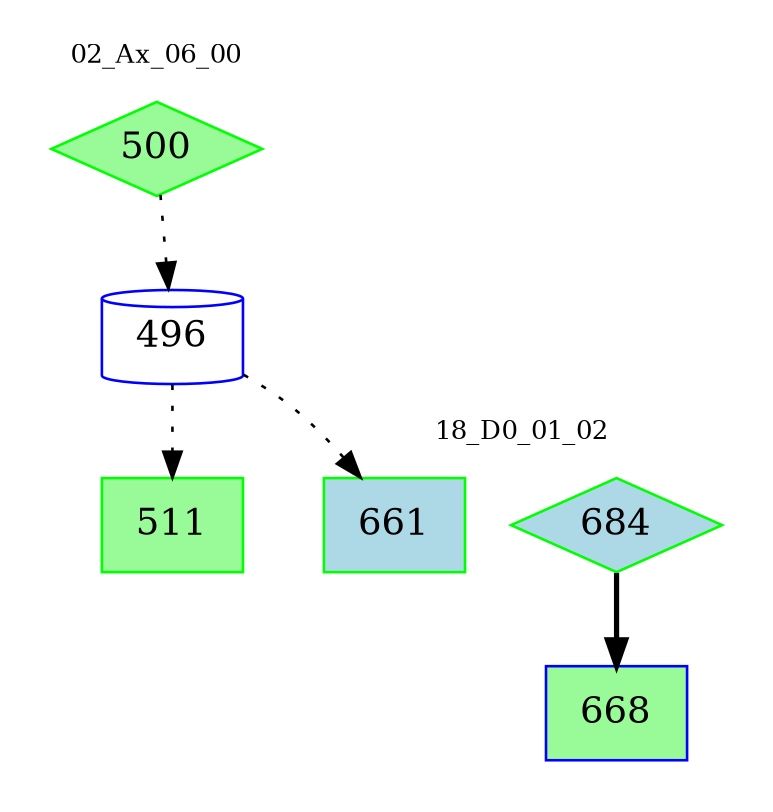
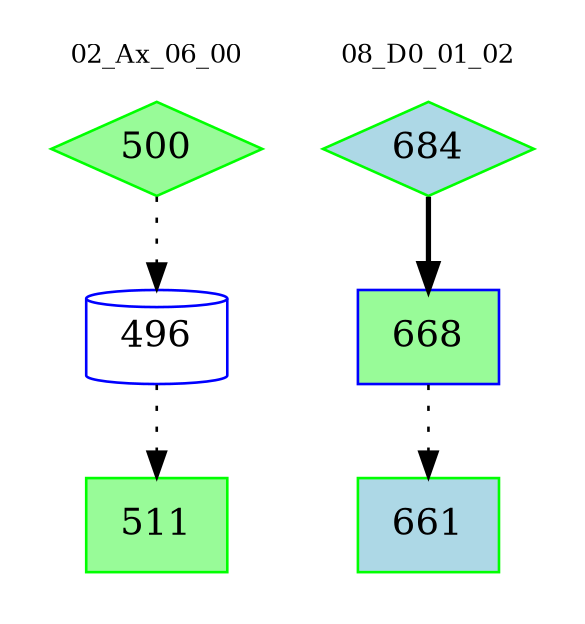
(319, 432) -> (428, 418)
(522, 432) -> (428, 56)
